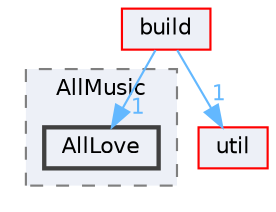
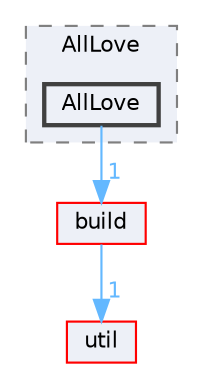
(137, 83) -> (101, 156)
(101, 90) -> (101, 46)
